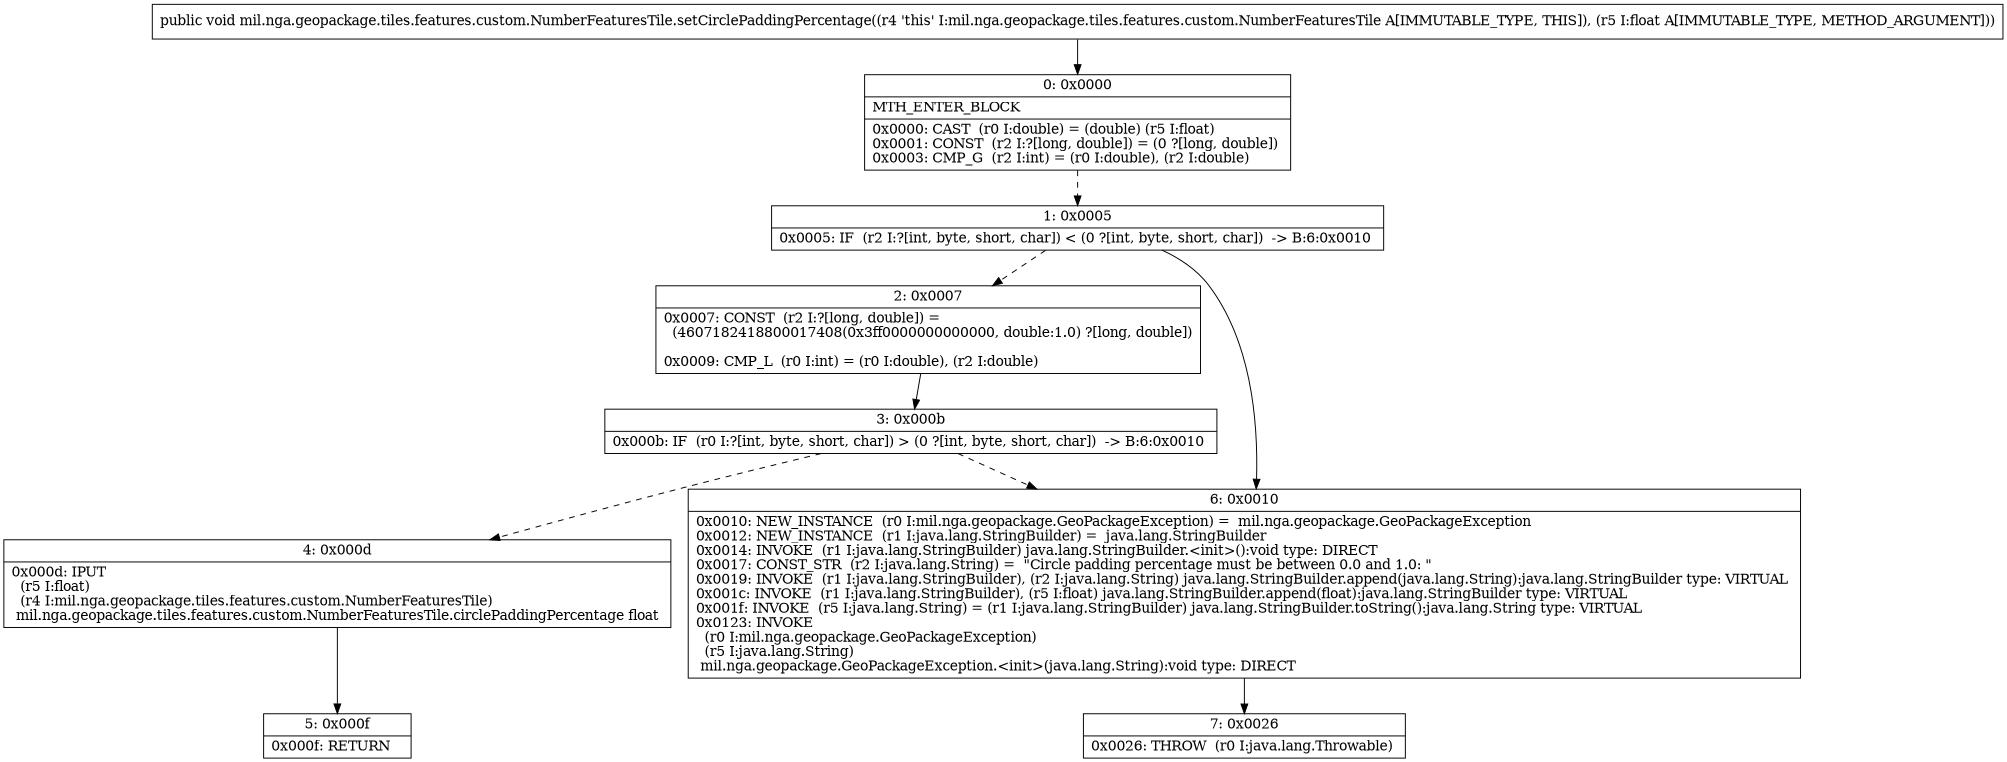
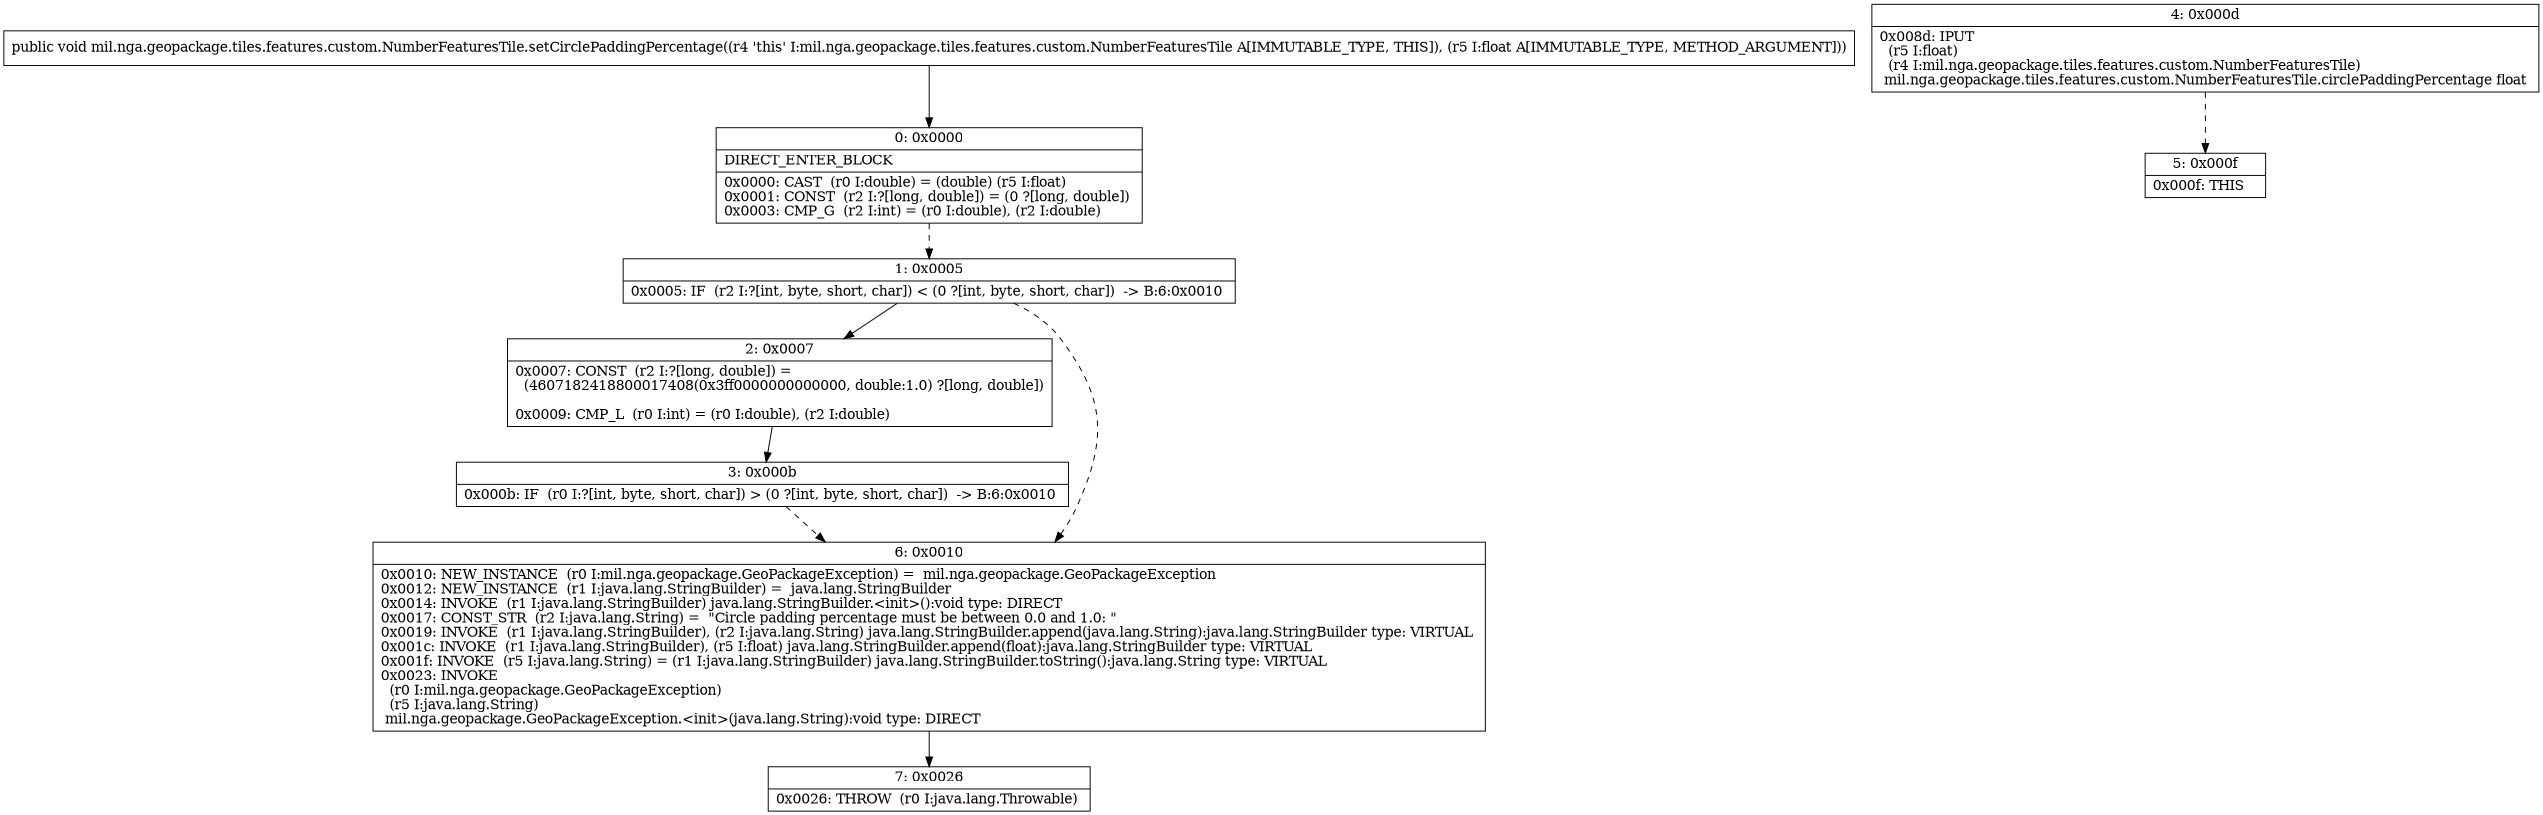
(947, 107) -> (808, 160)
(1023, 265) -> (875, 318)
(1241, 350) -> (1095, 406)
(660, 494) -> none
(63, 573) -> (1931, 37)
(759, 623) -> (444, 676)
(337, 666) -> (2205, 118)
(337, 747) -> (2205, 186)
